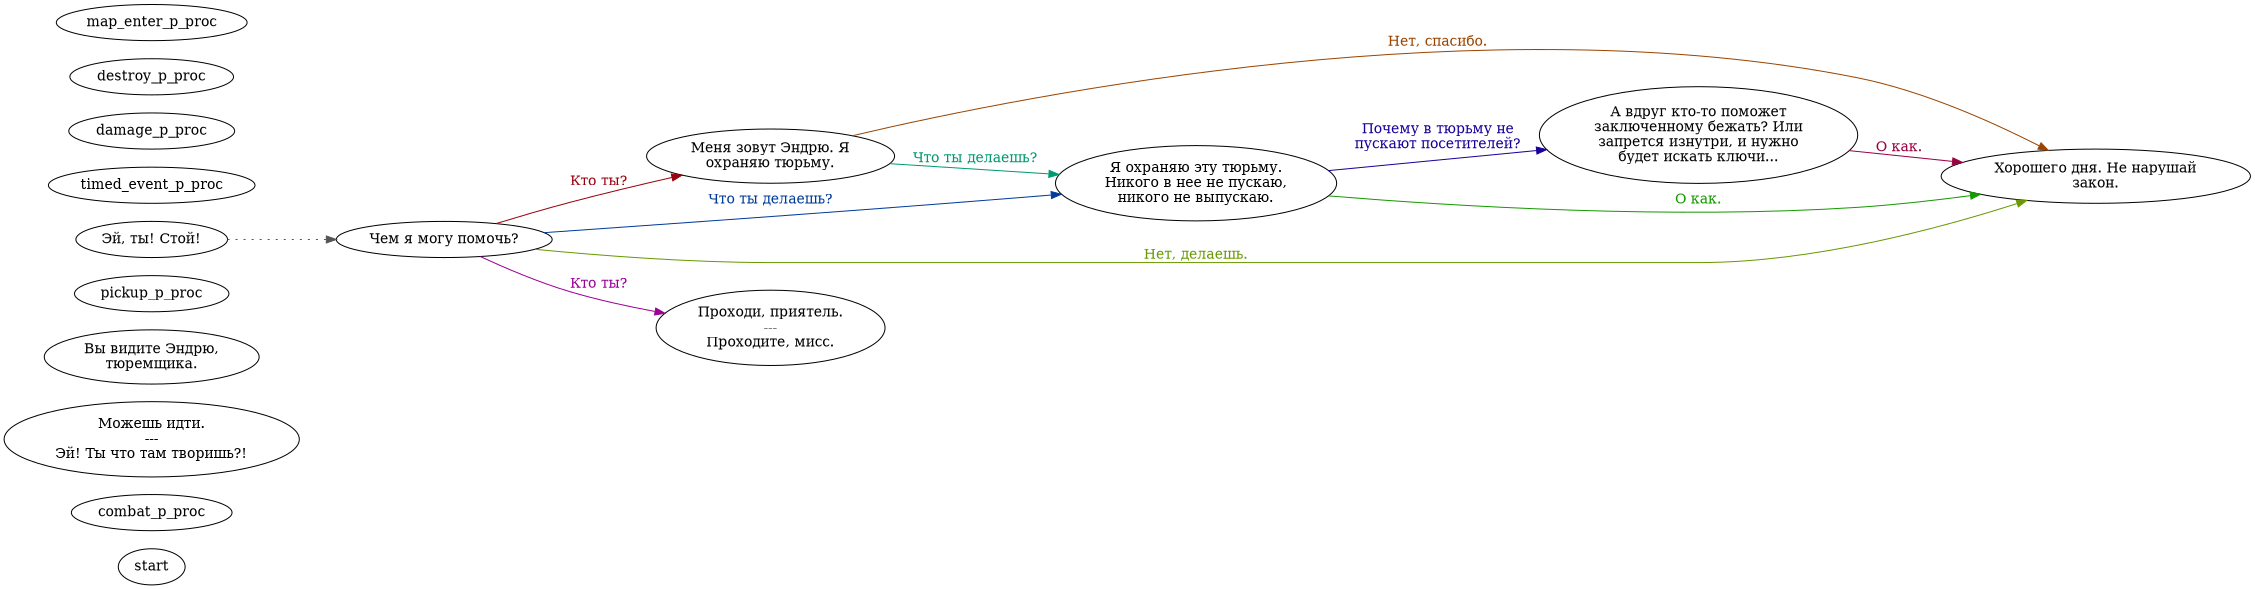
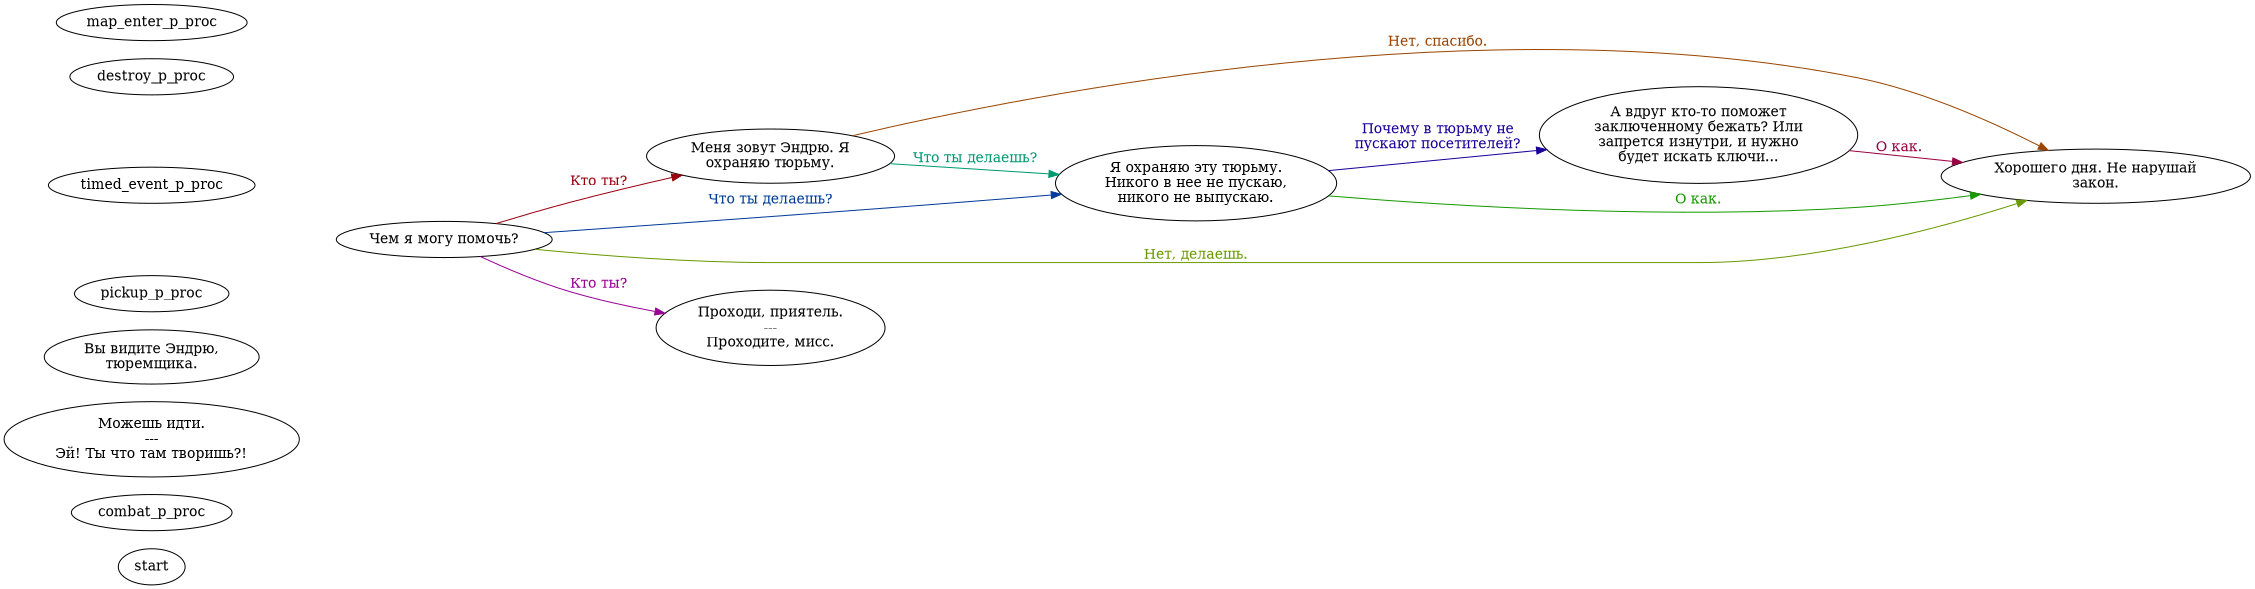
(152, 131) -> none
(152, 239) -> none
